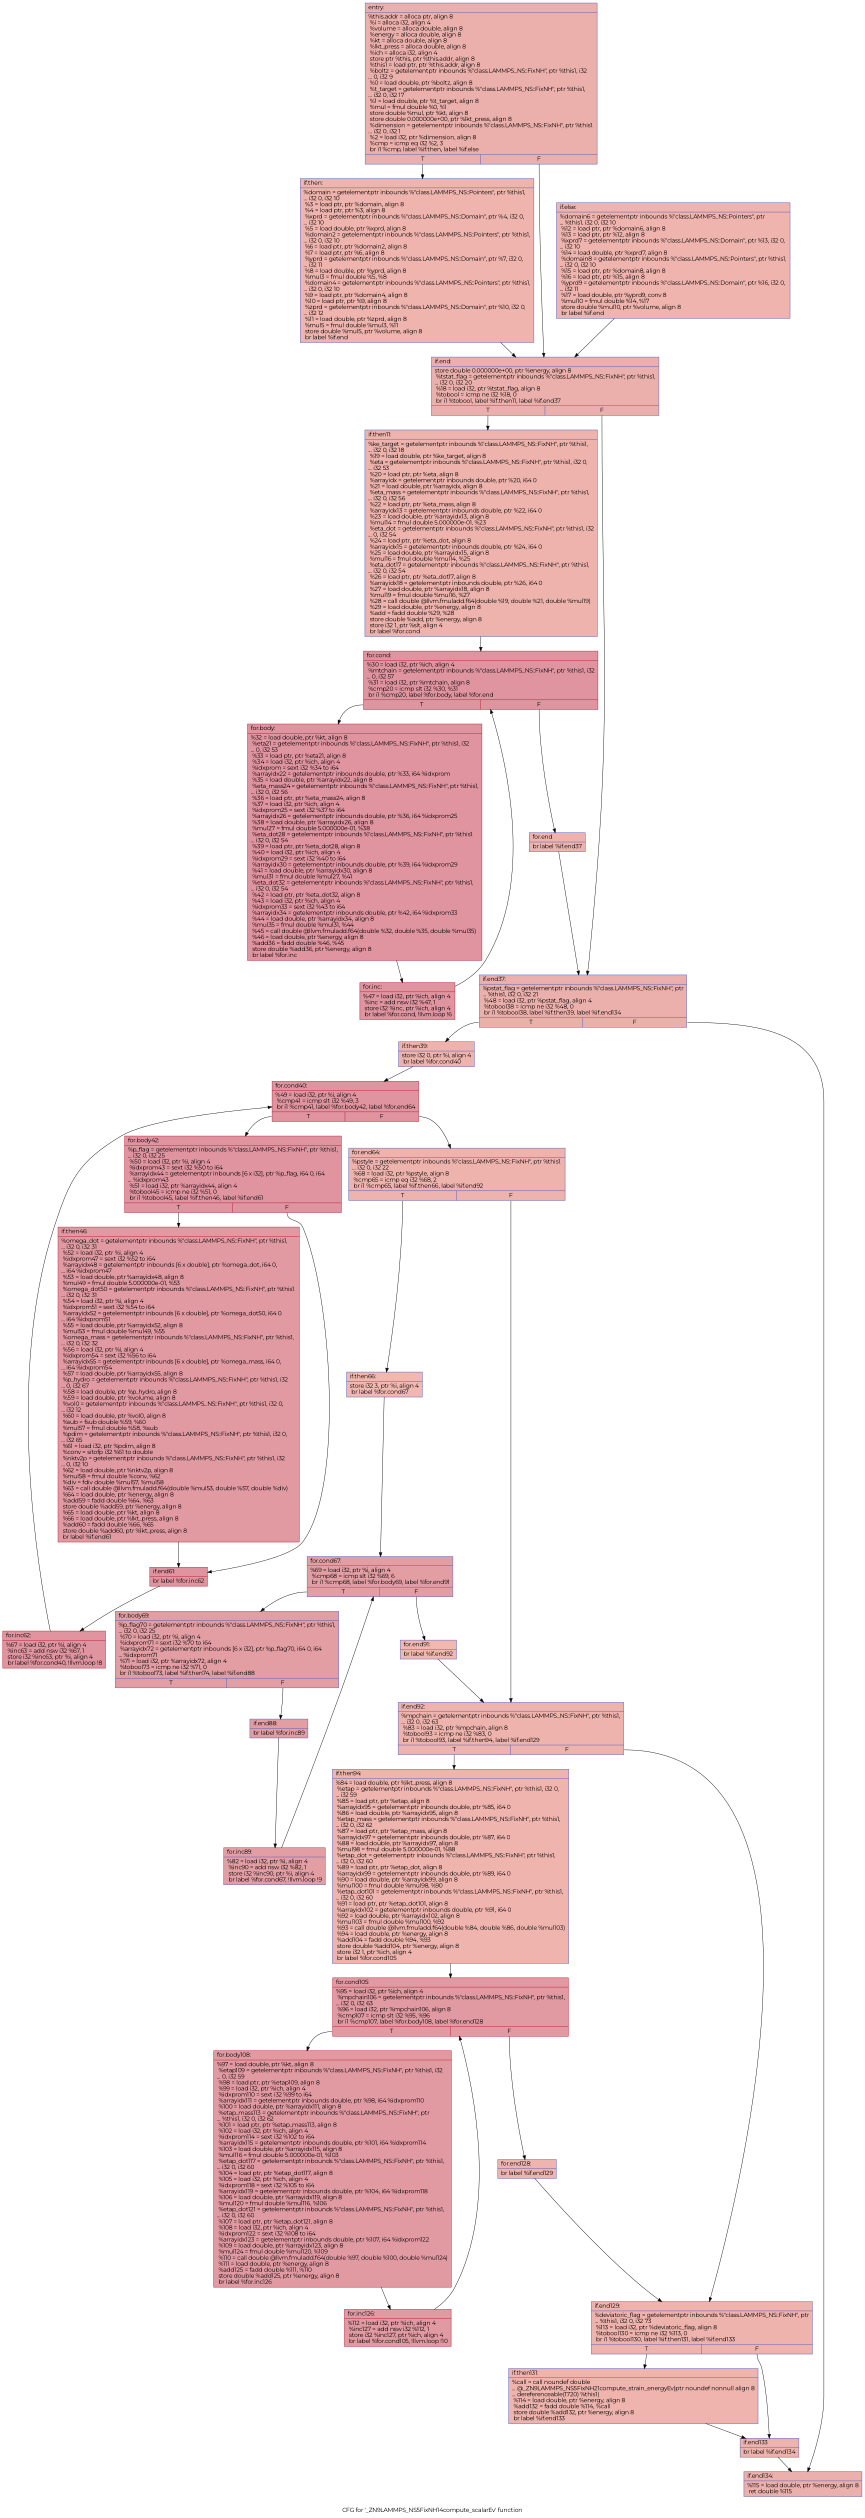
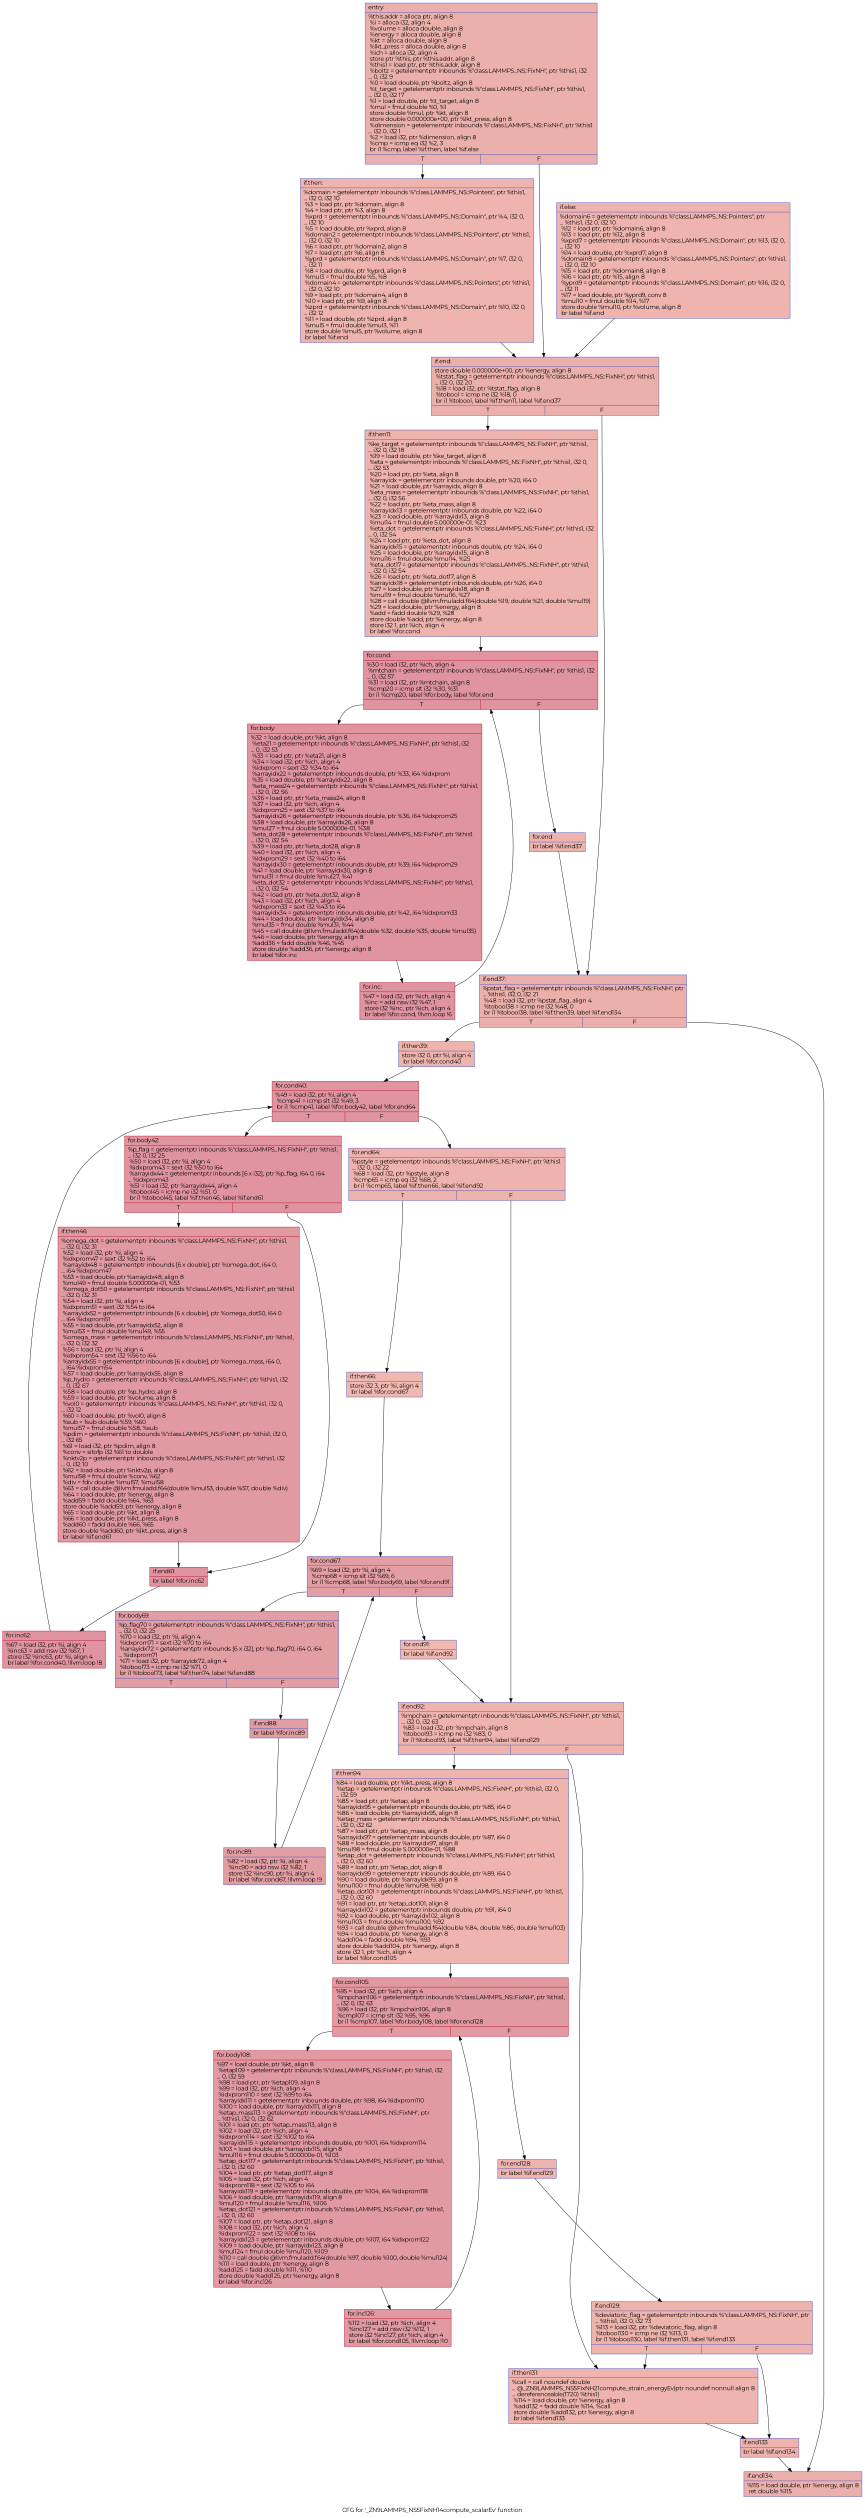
(405, 626) -> (406, 626)
(763, 1990) -> (580, 2062)
